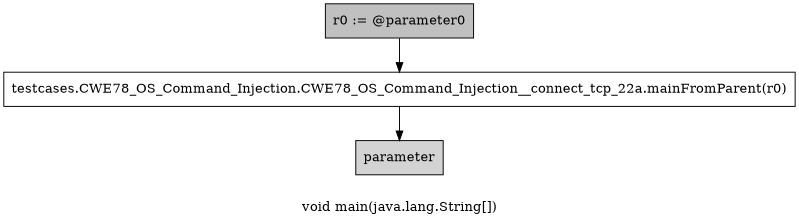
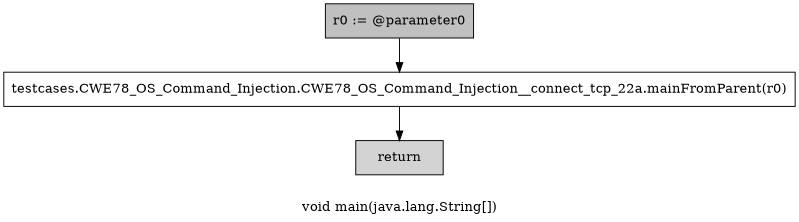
(399, 158) -> (399, 158)
